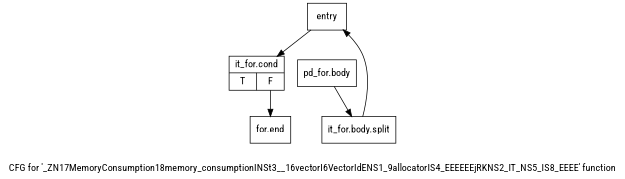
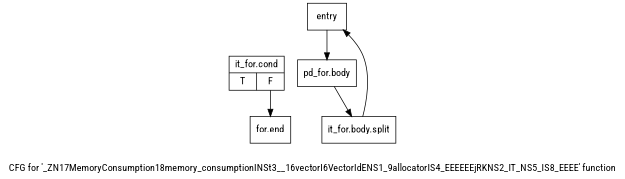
(297, 41) -> (327, 41)
